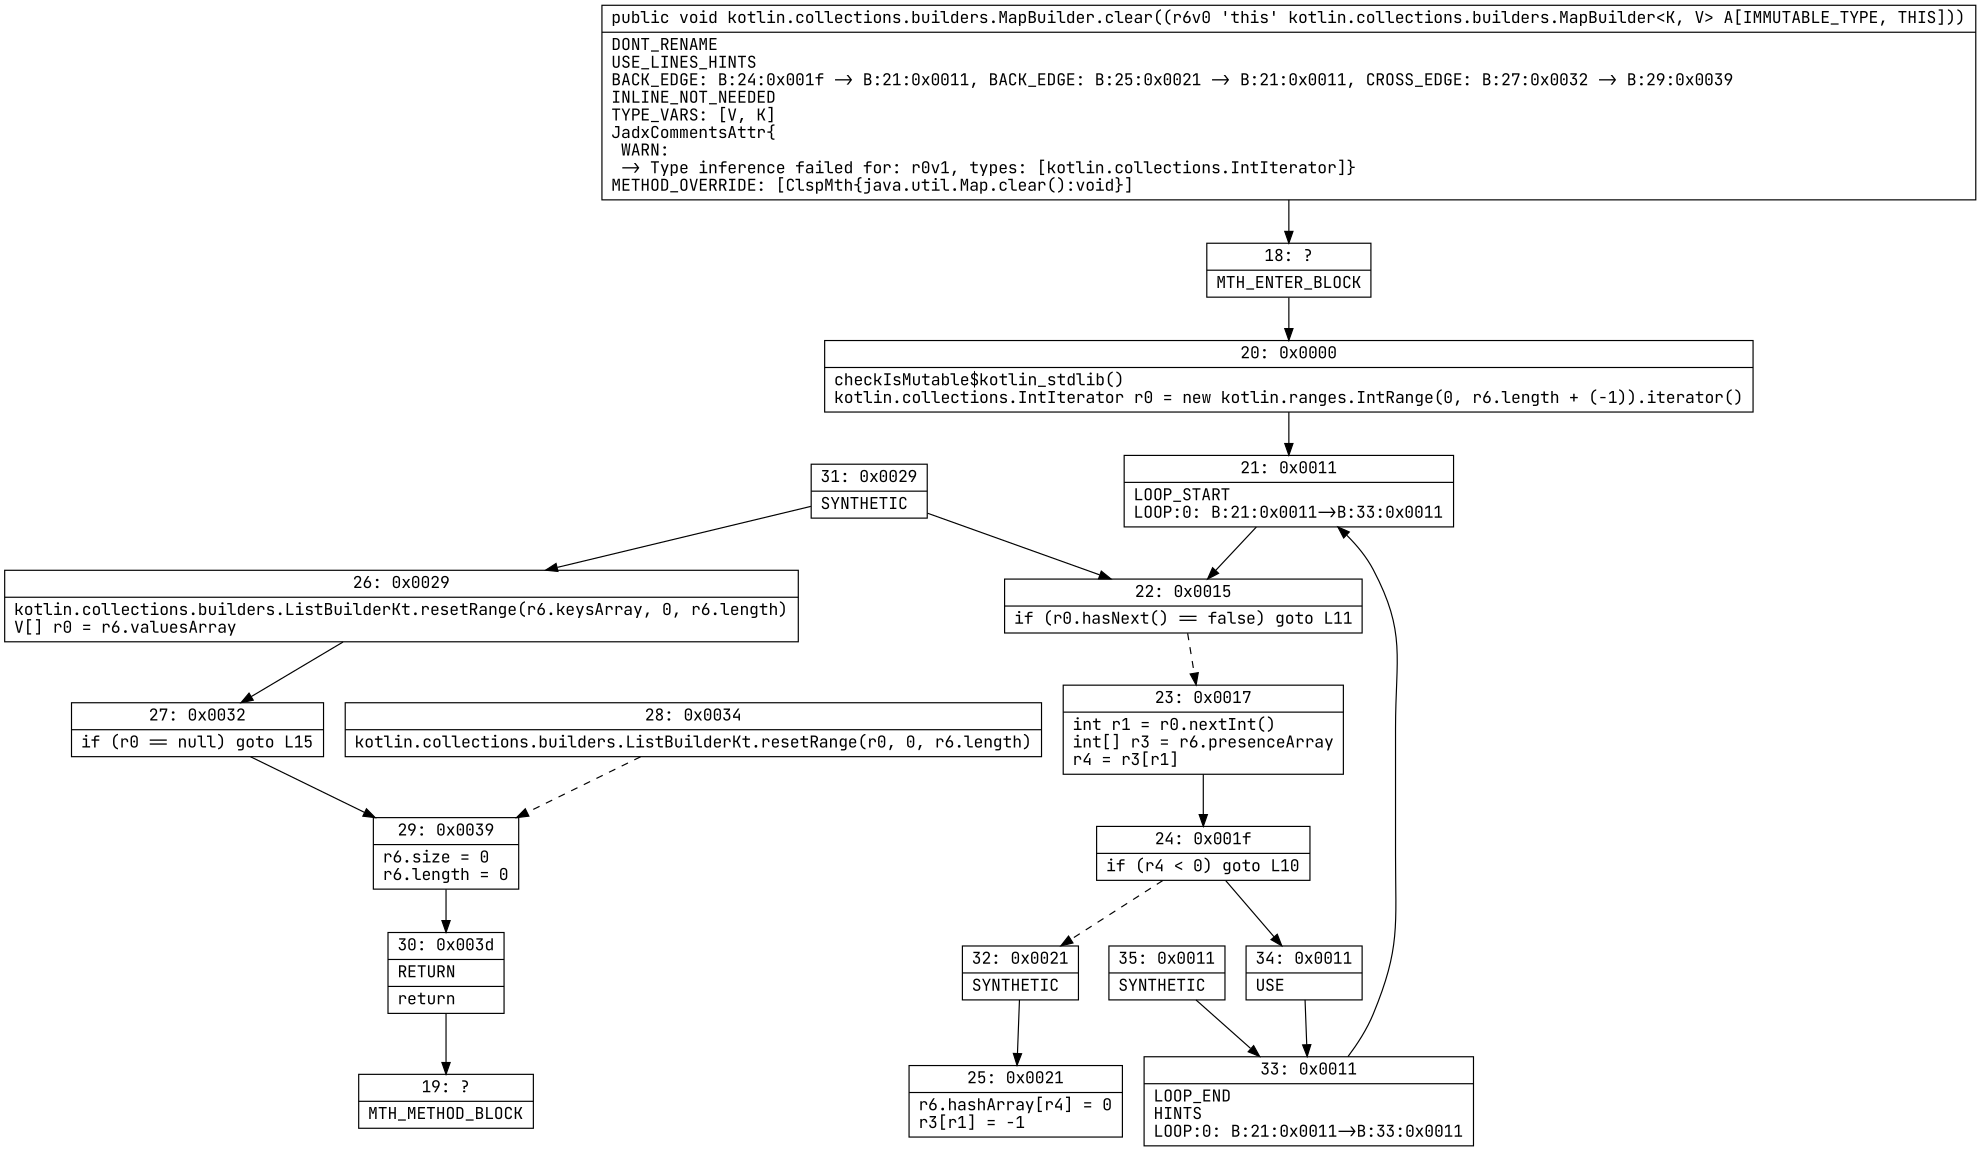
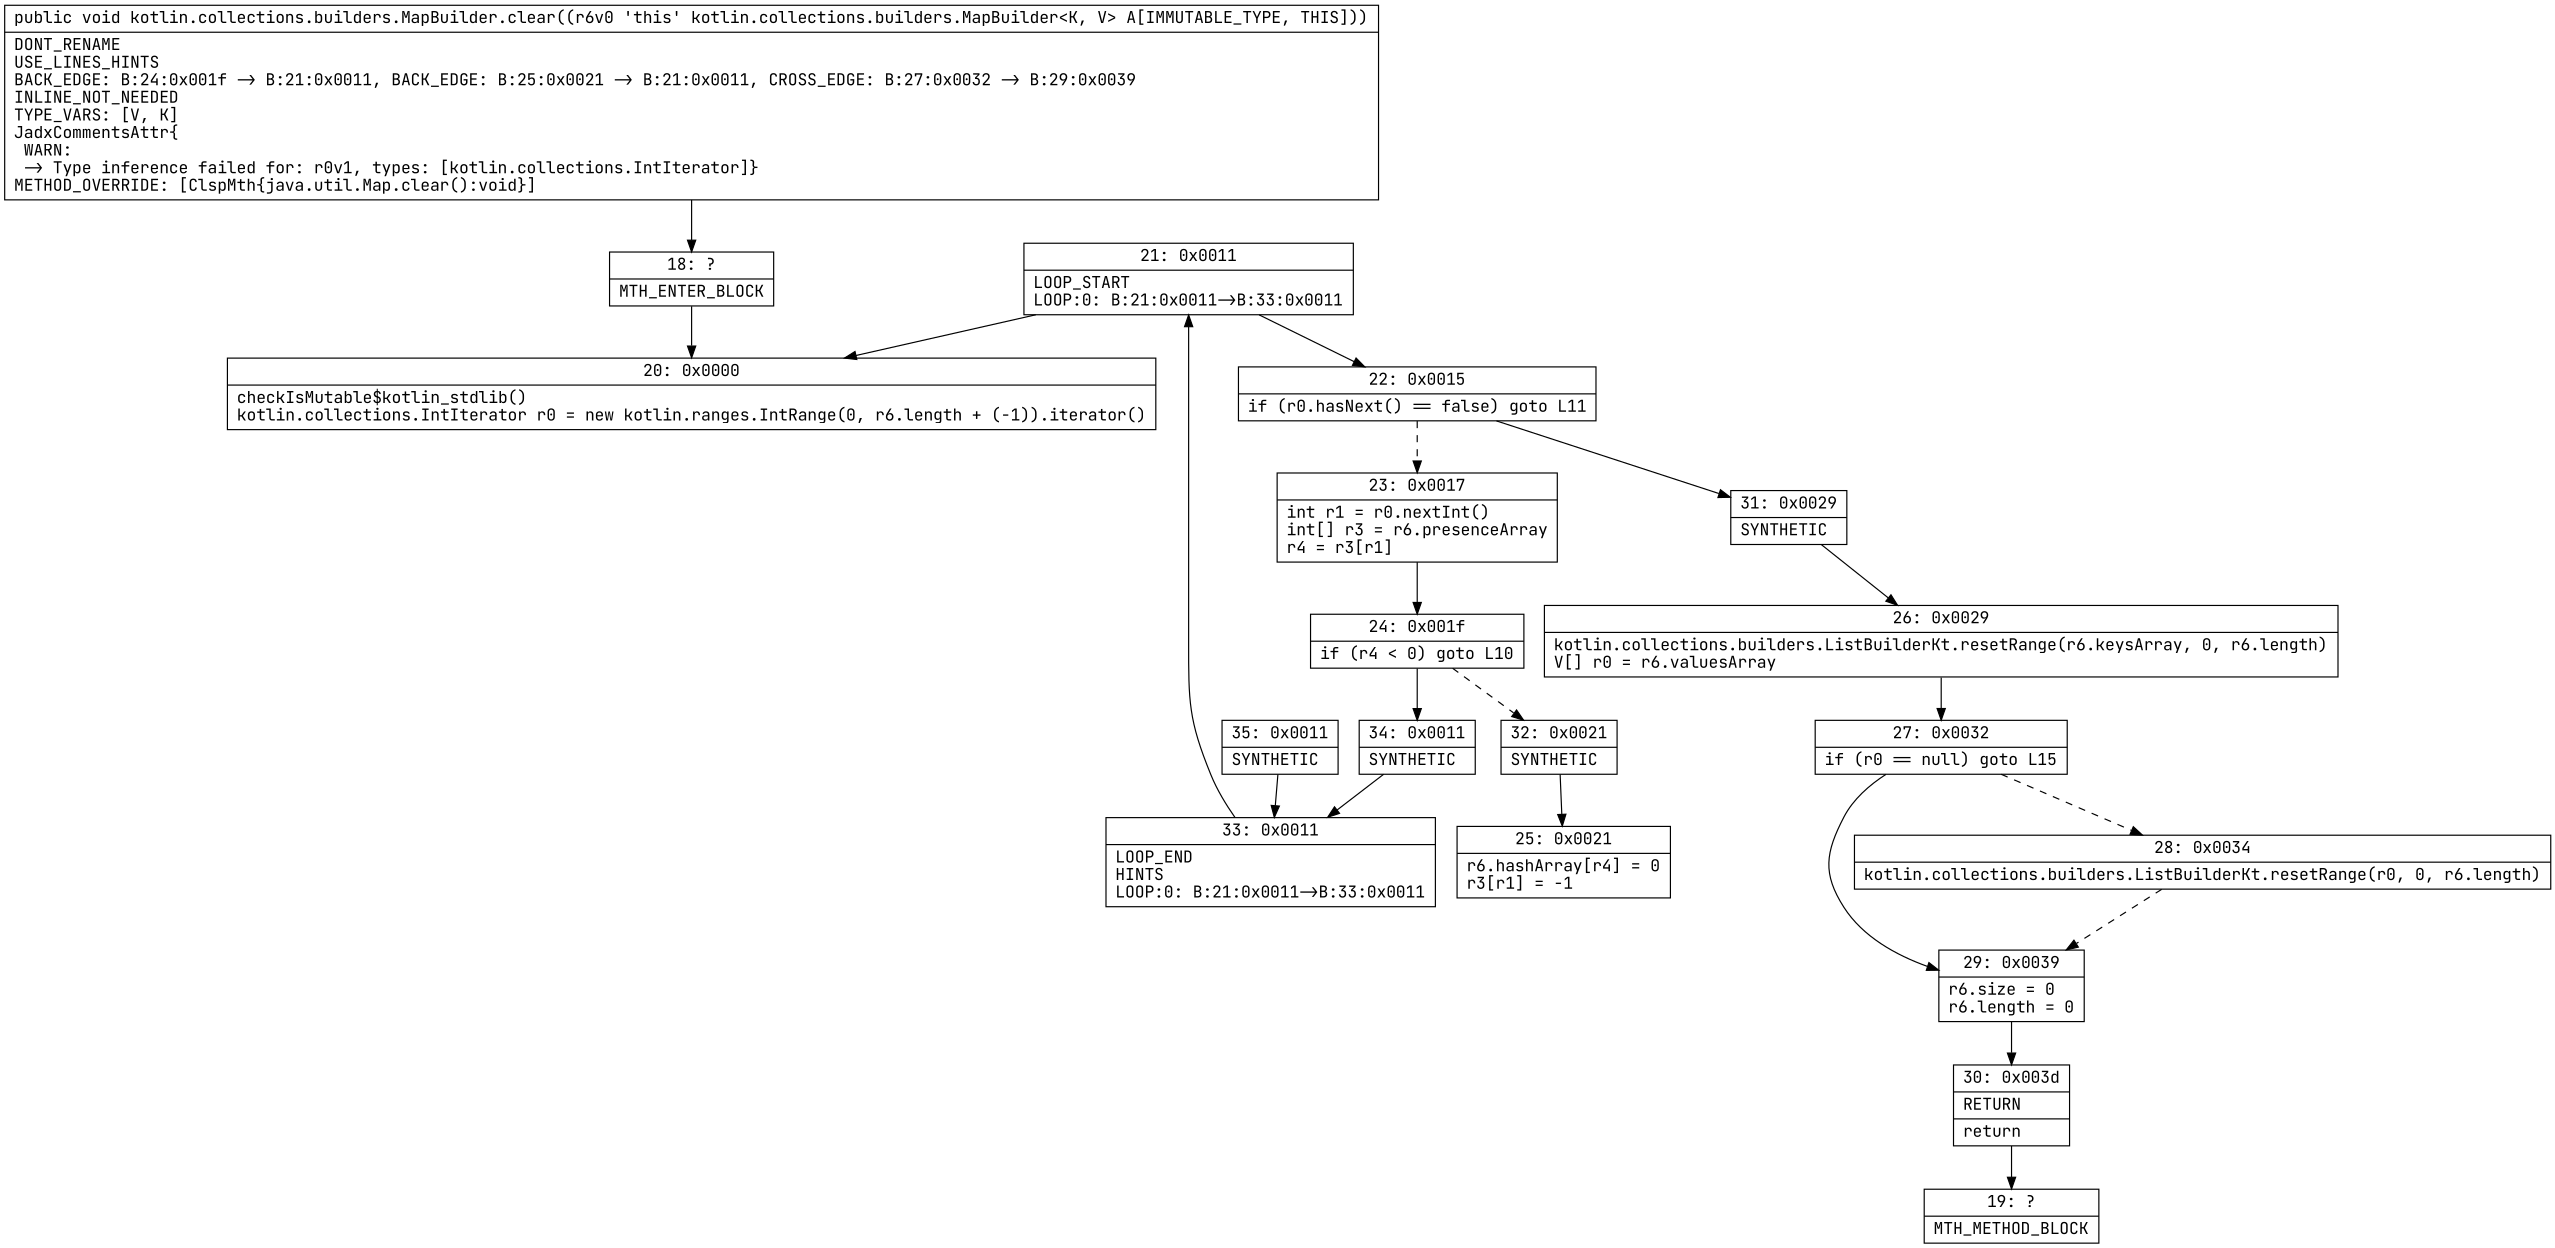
(1289, 428) -> (946, 335)
(1014, 544) -> (1608, 457)
none -> (2066, 802)
(1270, 986) -> (1413, 760)
